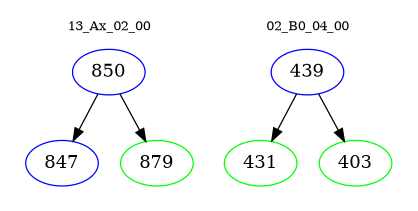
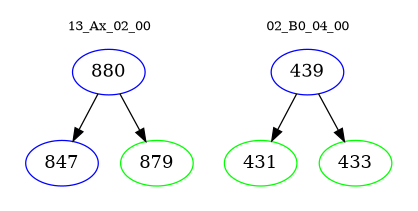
(109, 72) -> (109, 72)
(356, 163) -> (356, 163)
